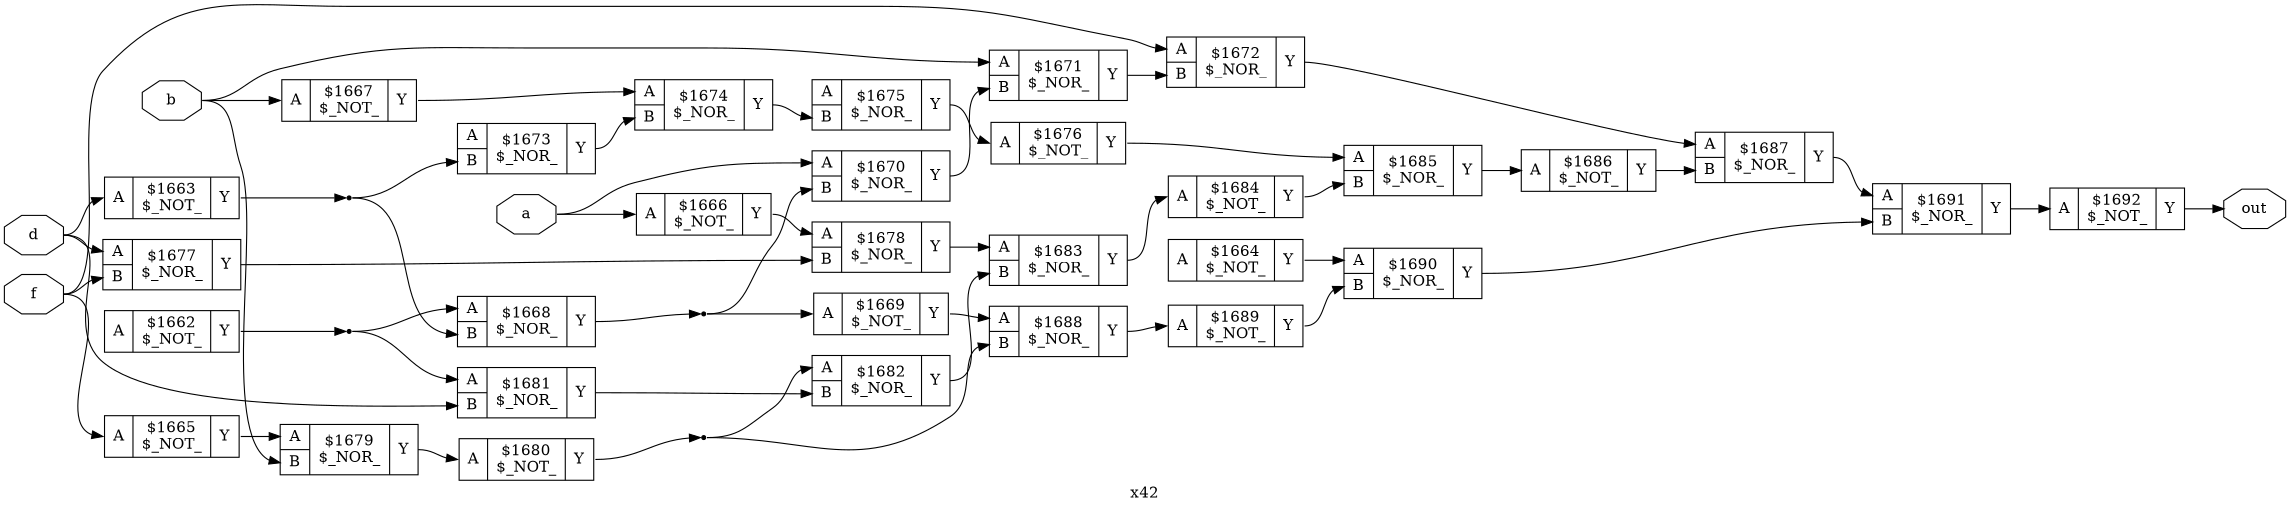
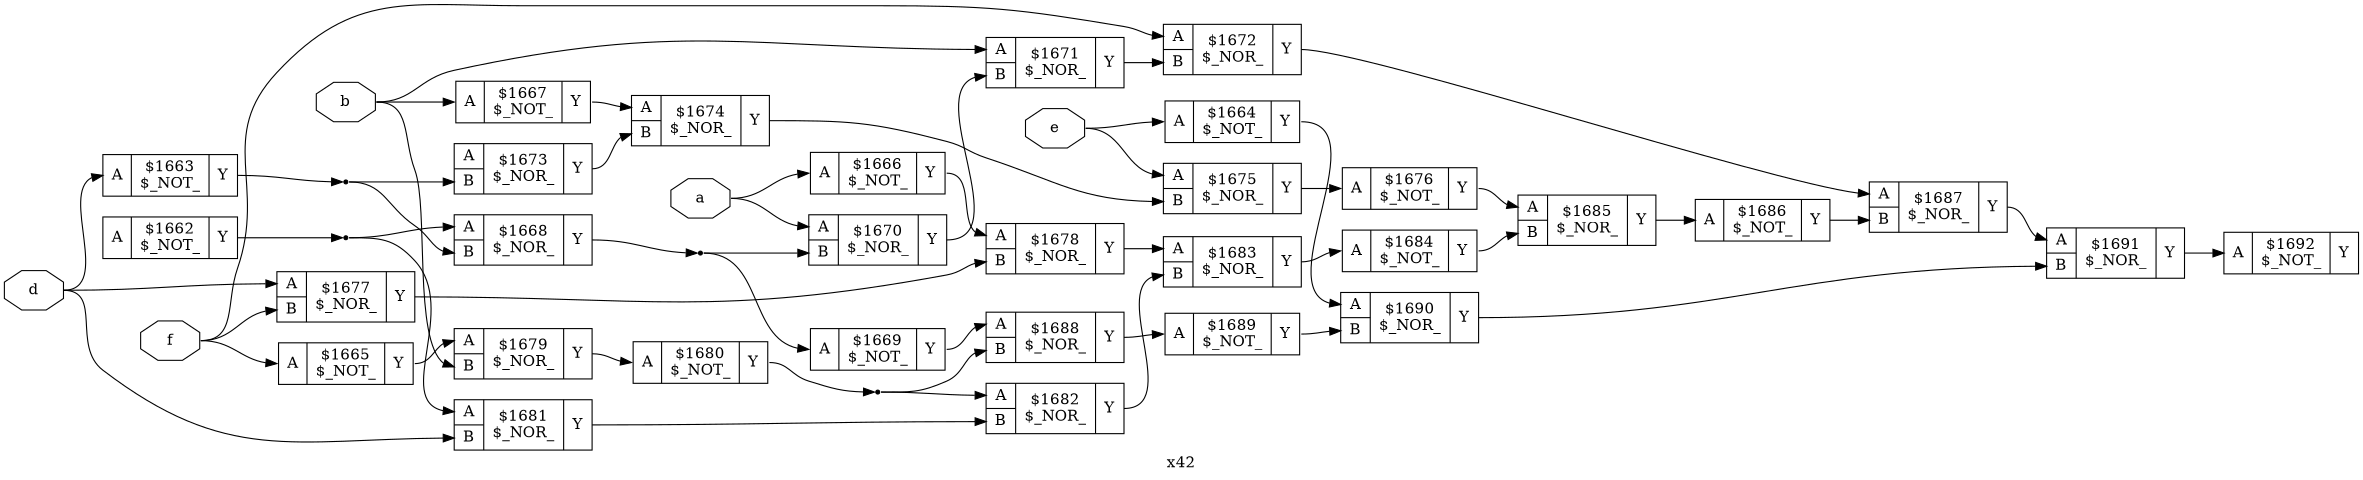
none -> (1055, 128)
(2255, 209) -> none
